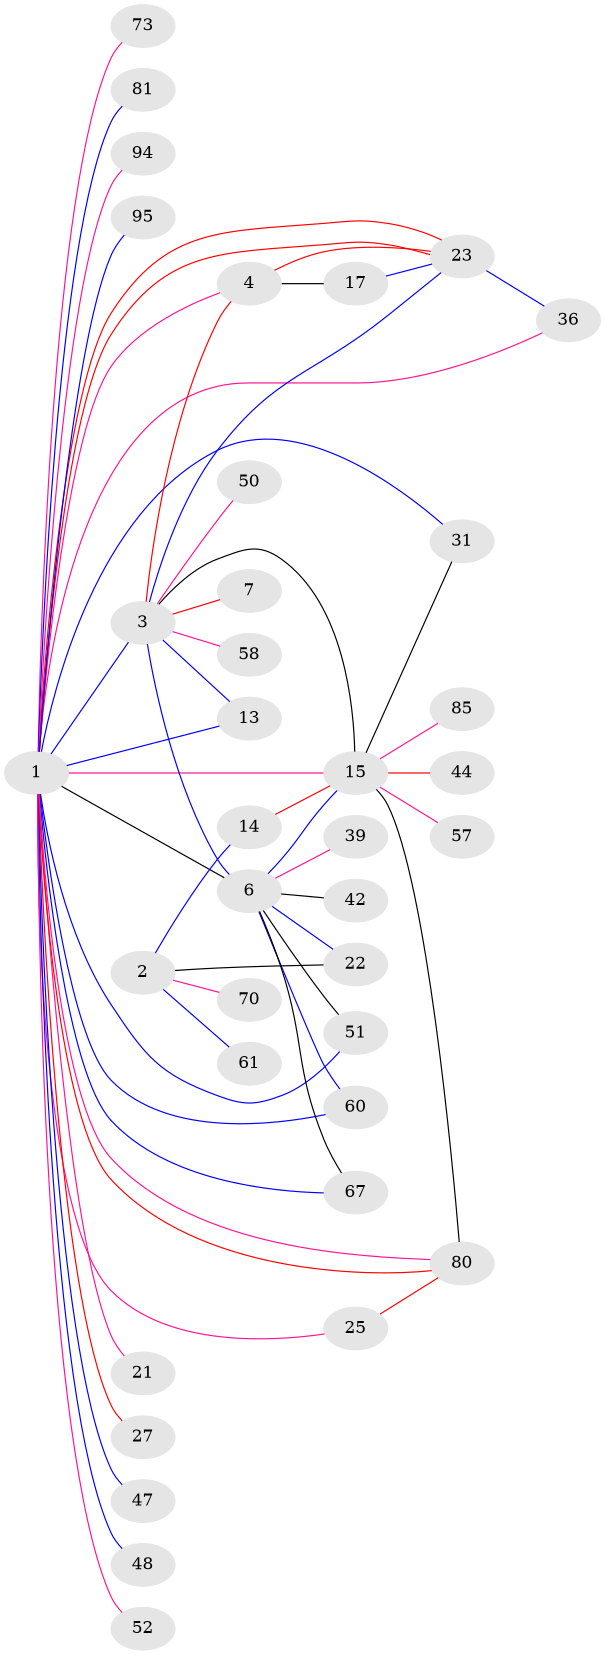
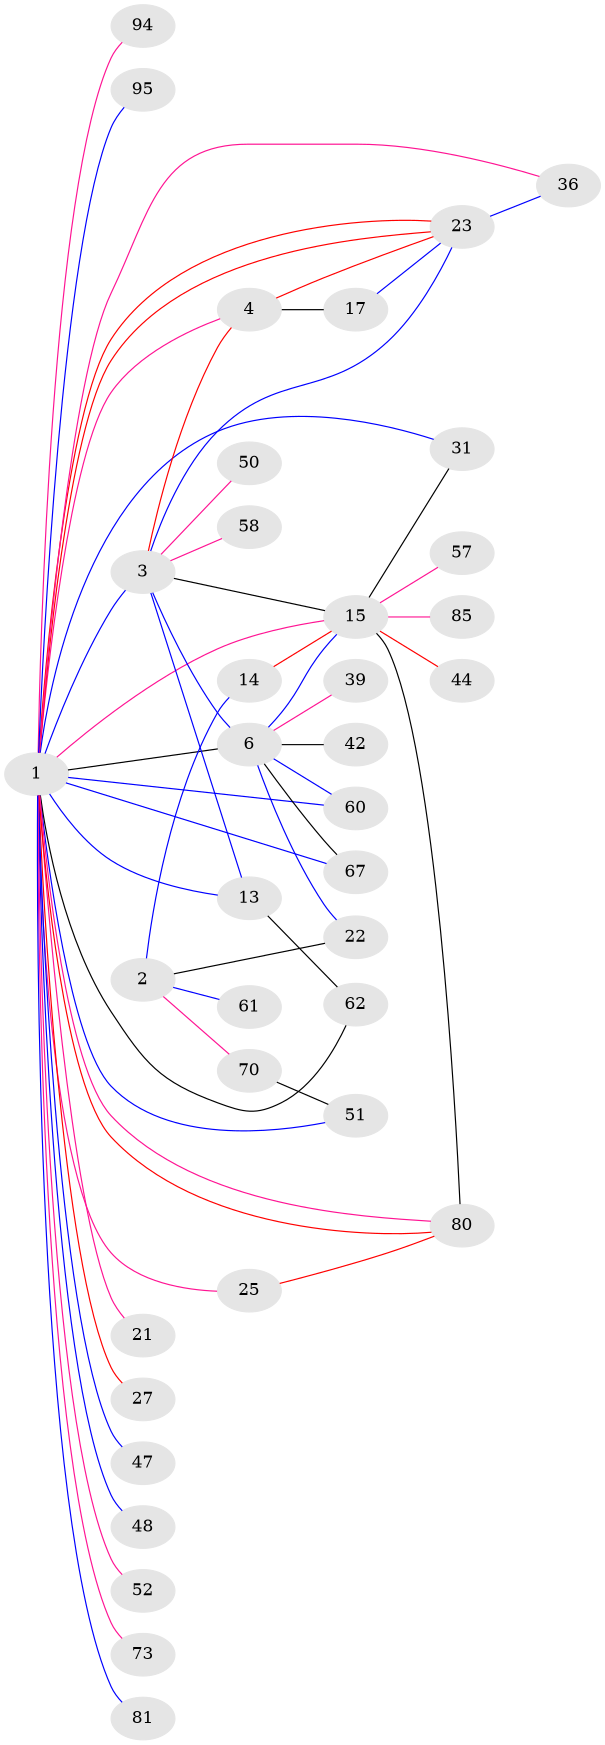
(249, 591) -> none
(296, 958) -> (306, 1095)
none -> (356, 1005)
